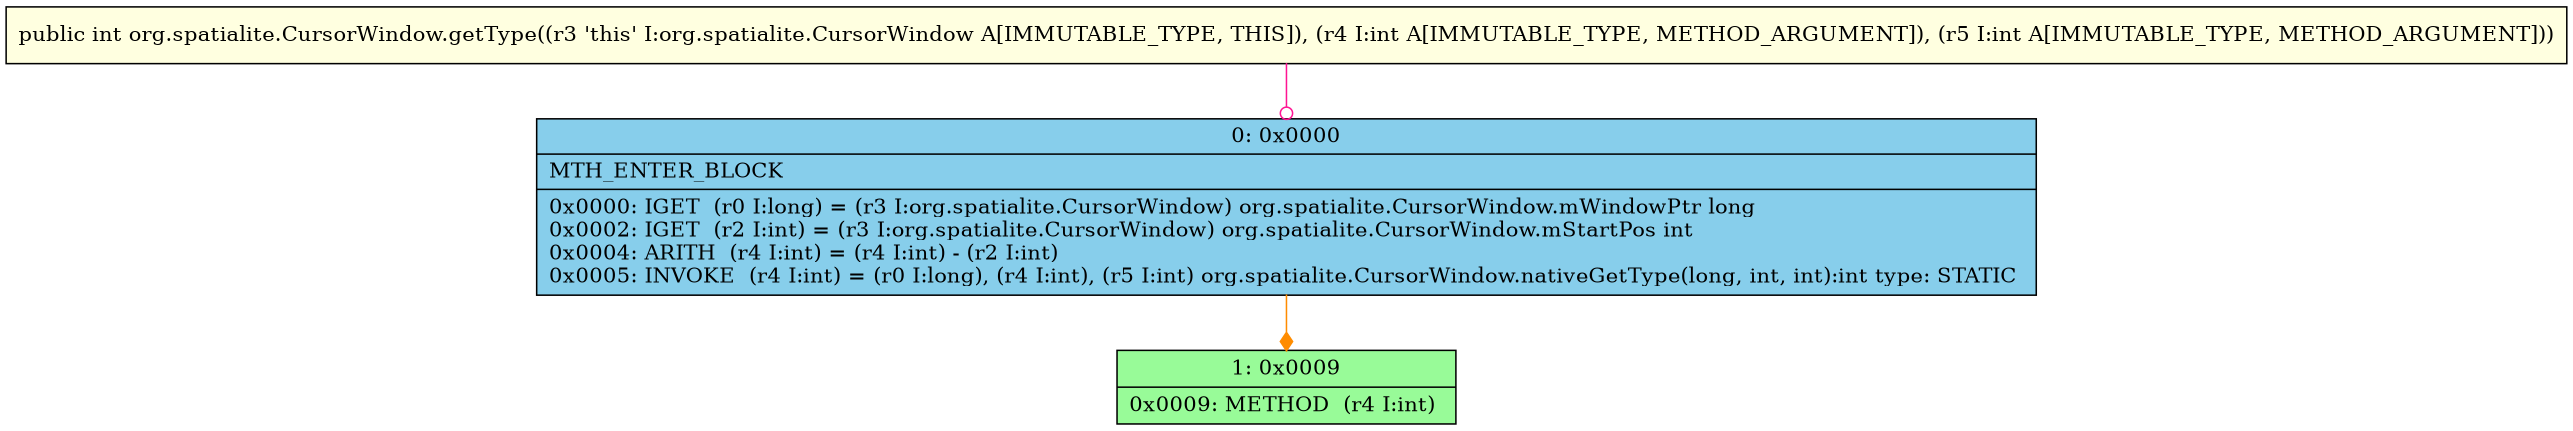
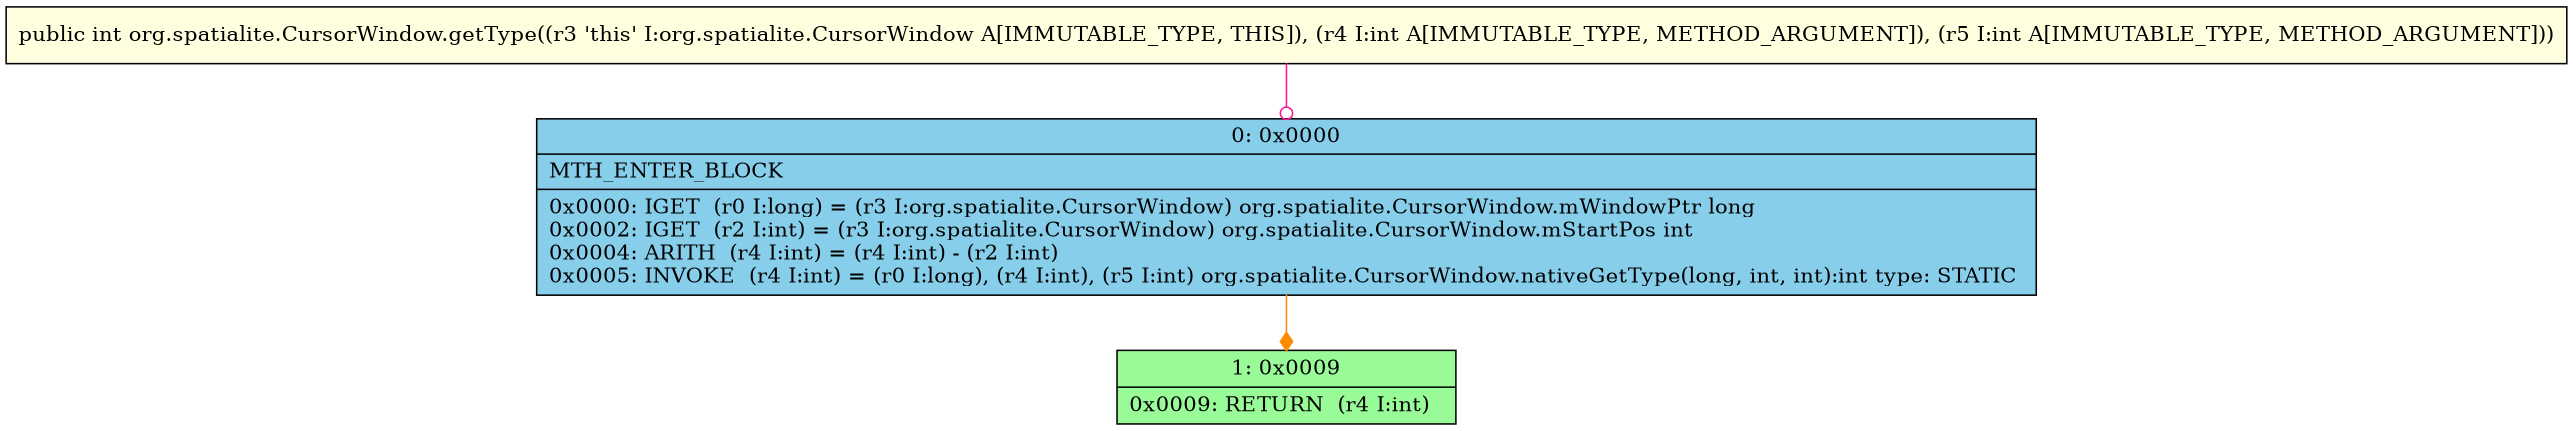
(1286, 405) -> (1283, 405)
